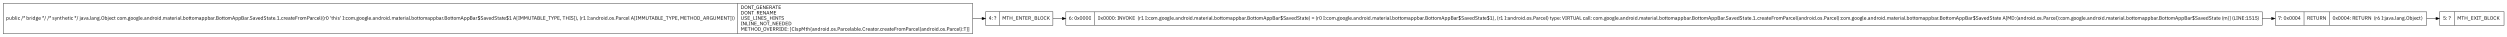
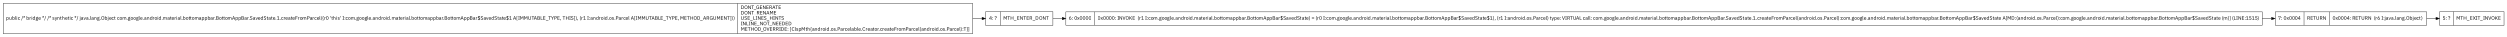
(1026, 18) -> (1026, 18)
(2478, 18) -> (2479, 18)
